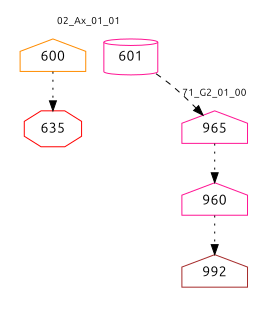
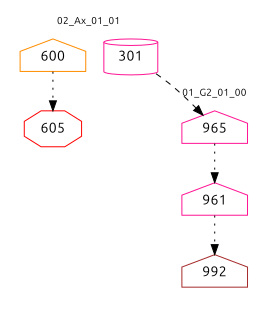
(131, 57) -> (131, 57)
(215, 93) -> (215, 93)
(53, 129) -> (53, 129)
(215, 201) -> (215, 201)
